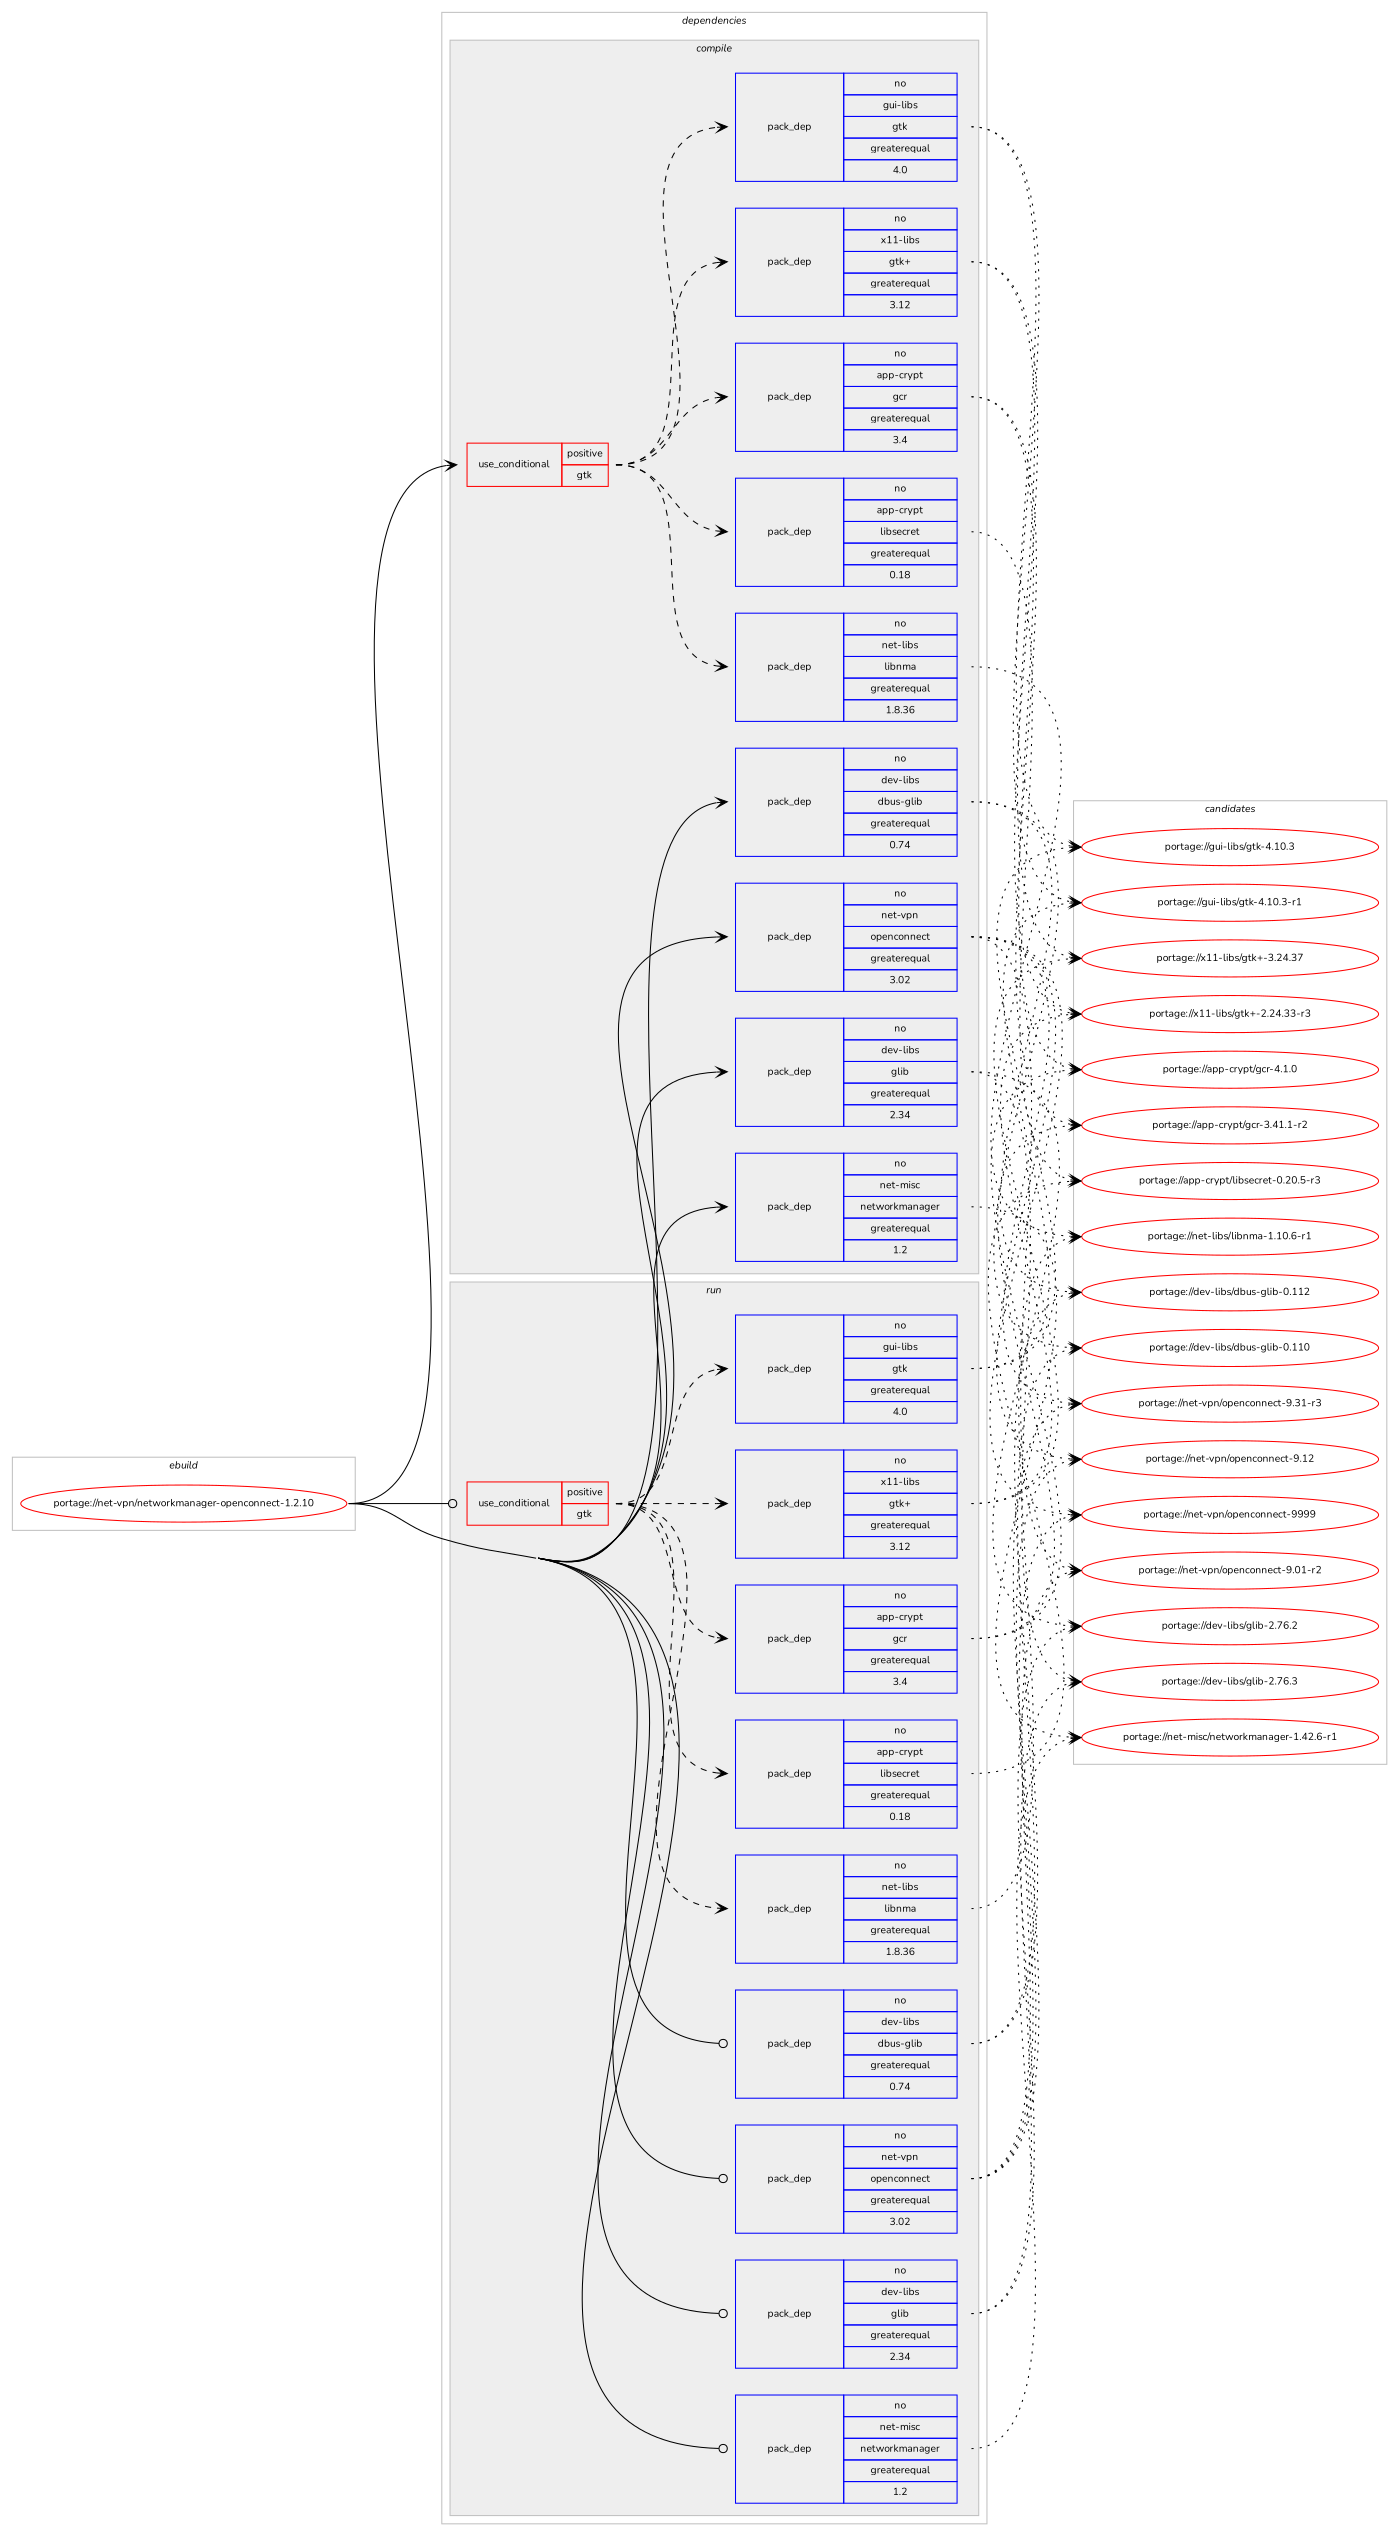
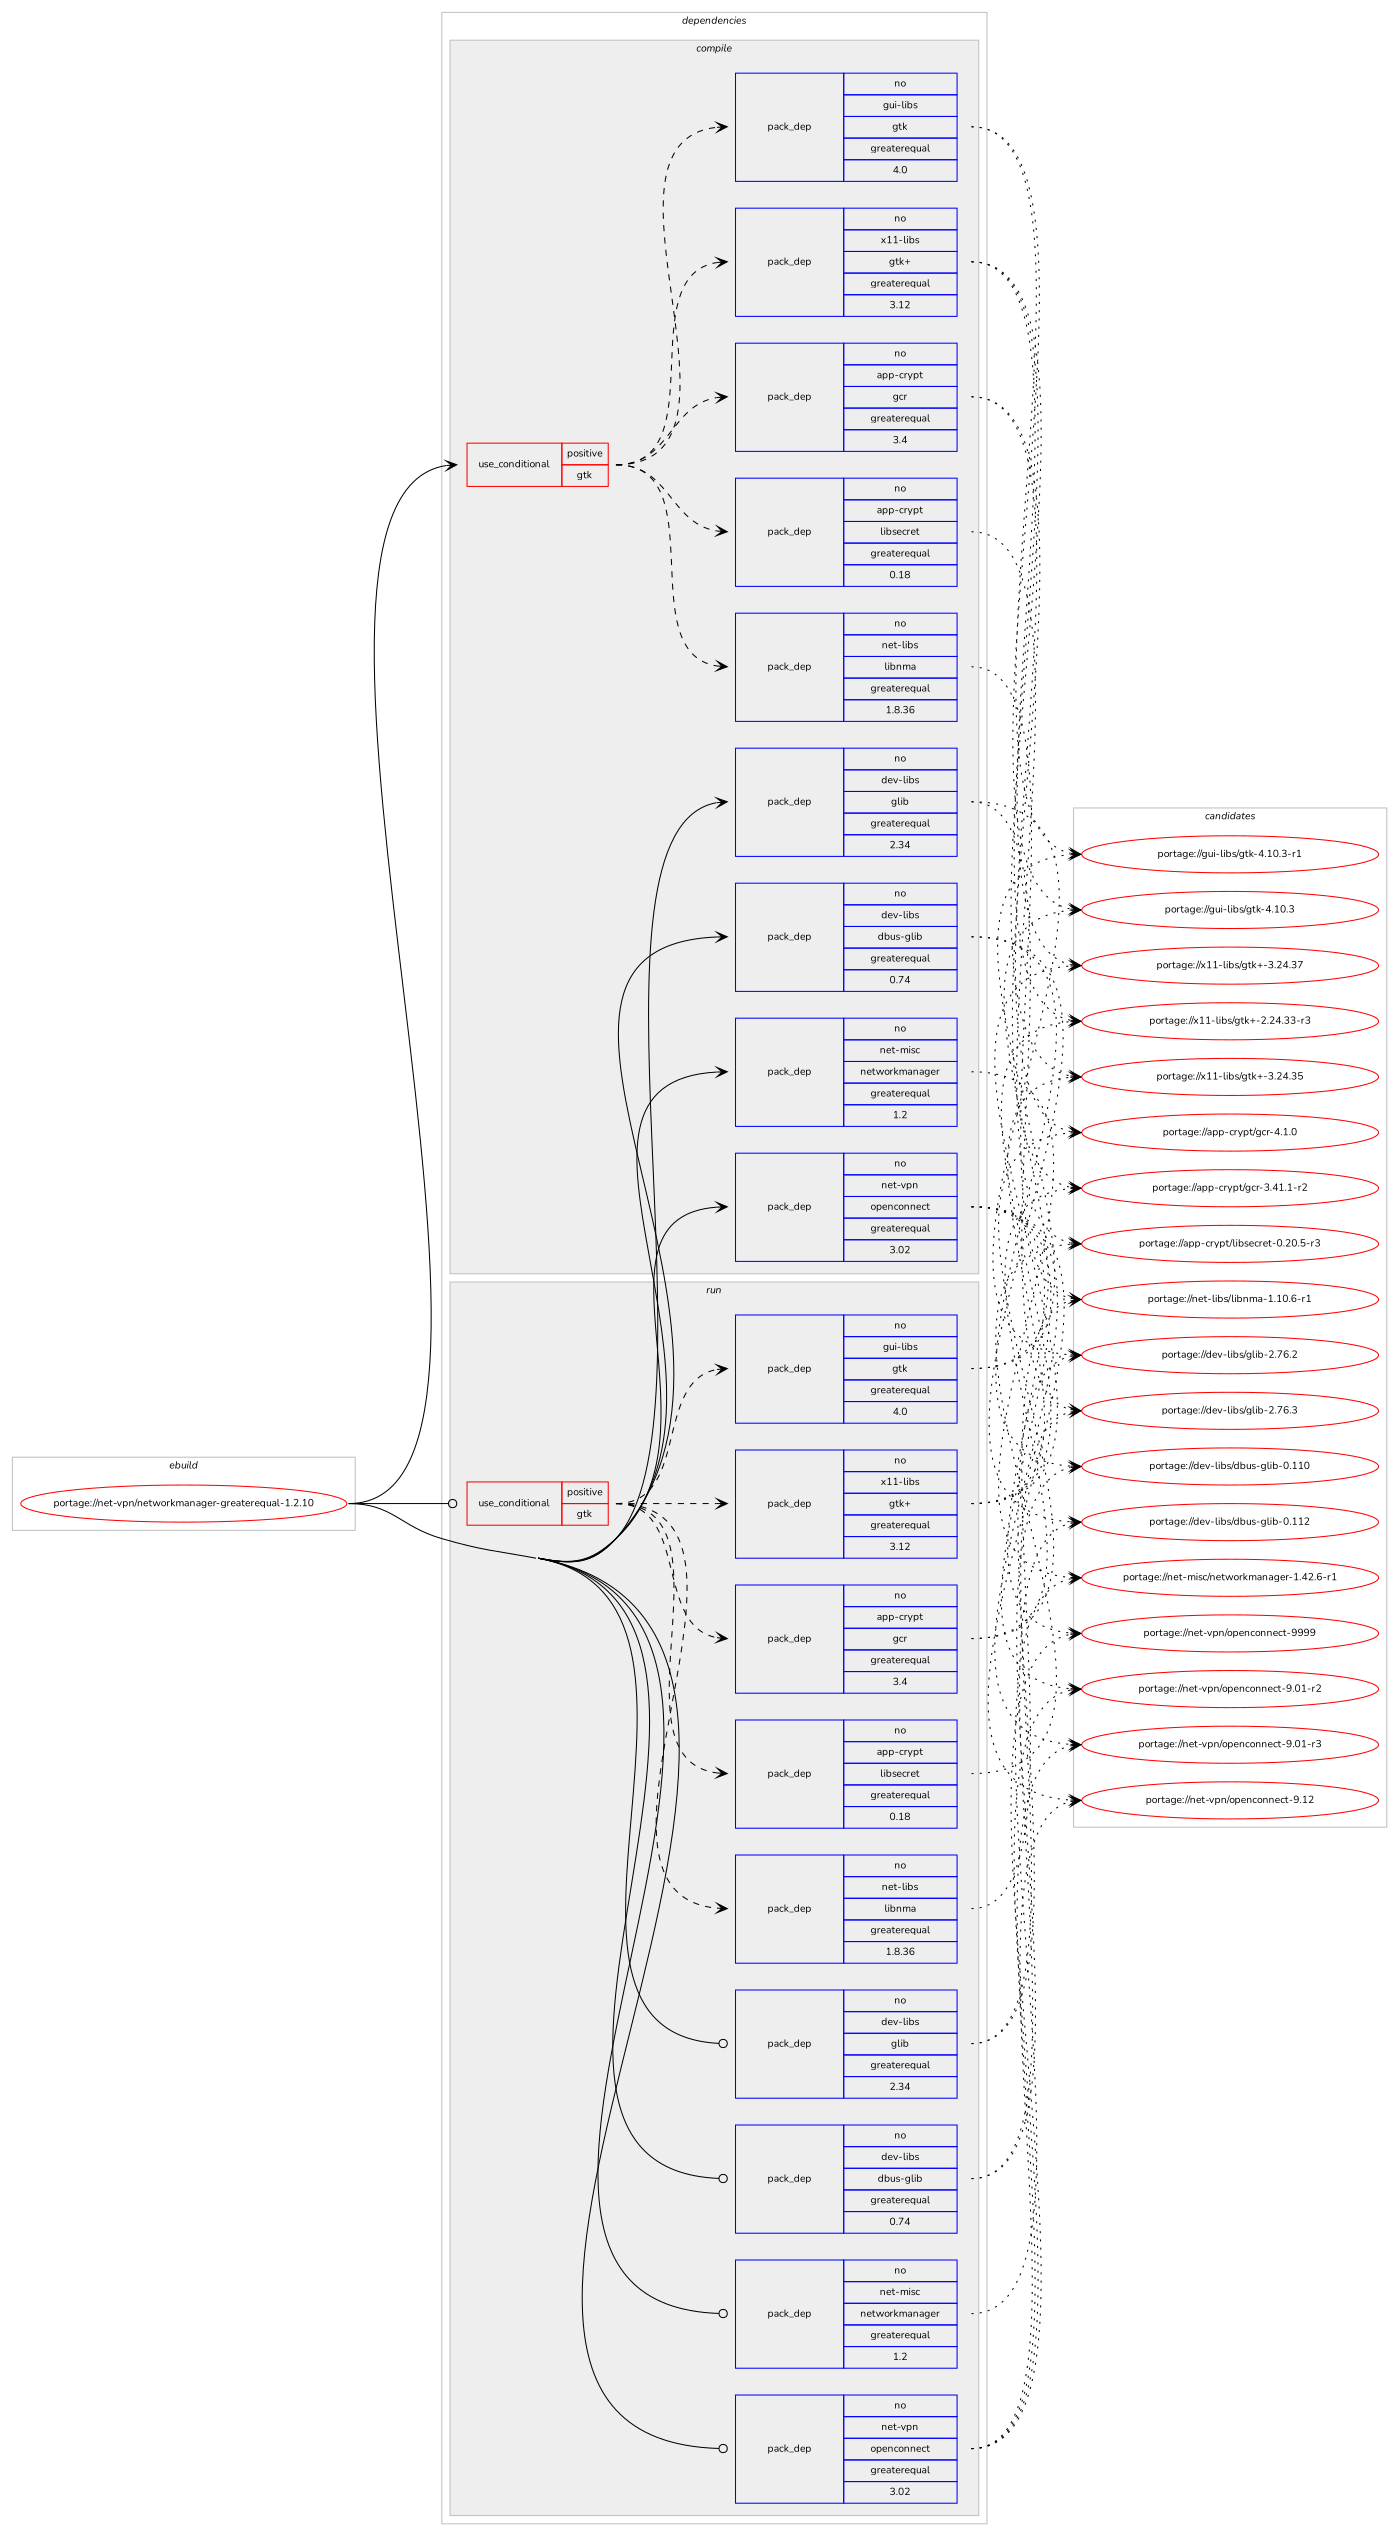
none -> (1230, 1077)
(1230, 1404) -> (1230, 1745)
(184, 1504) -> (184, 1504)
